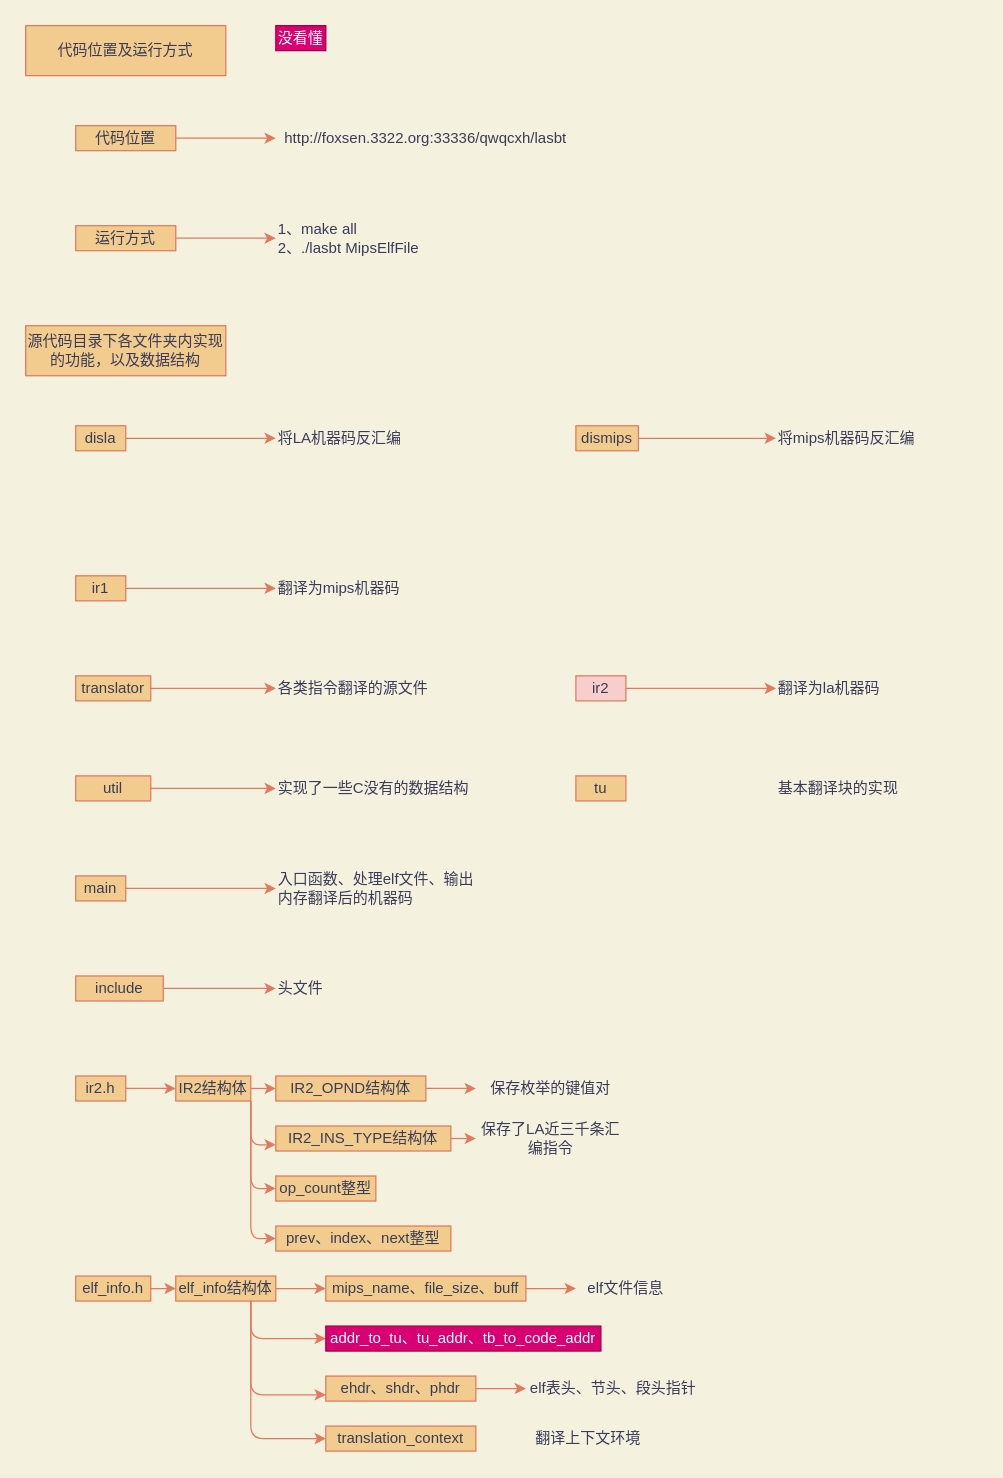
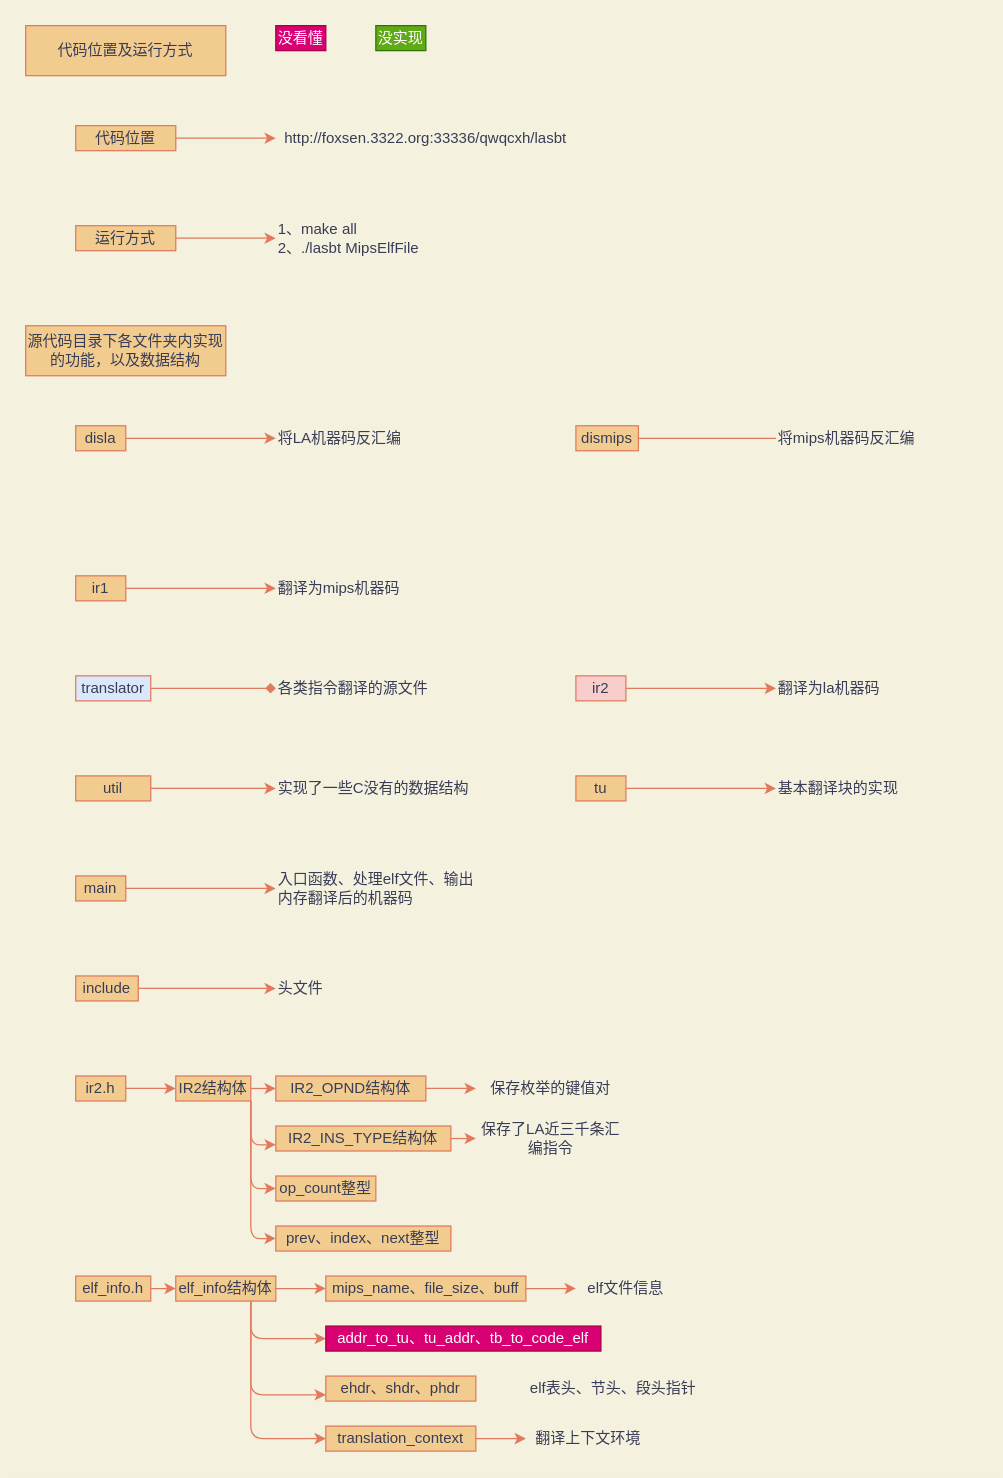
none -> (401, 38)
(766, 438) -> (770, 438)
(113, 688) -> (113, 688)
(266, 688) -> (265, 688)
none -> (697, 788)
(119, 988) -> (107, 988)
(463, 1338) -> (463, 1338)
(497, 1388) -> none
none -> (497, 1438)
